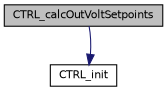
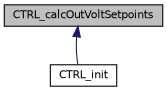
(91, 40) -> (76, 51)
